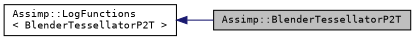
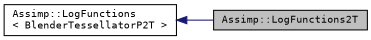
(312, 20) -> (290, 20)
